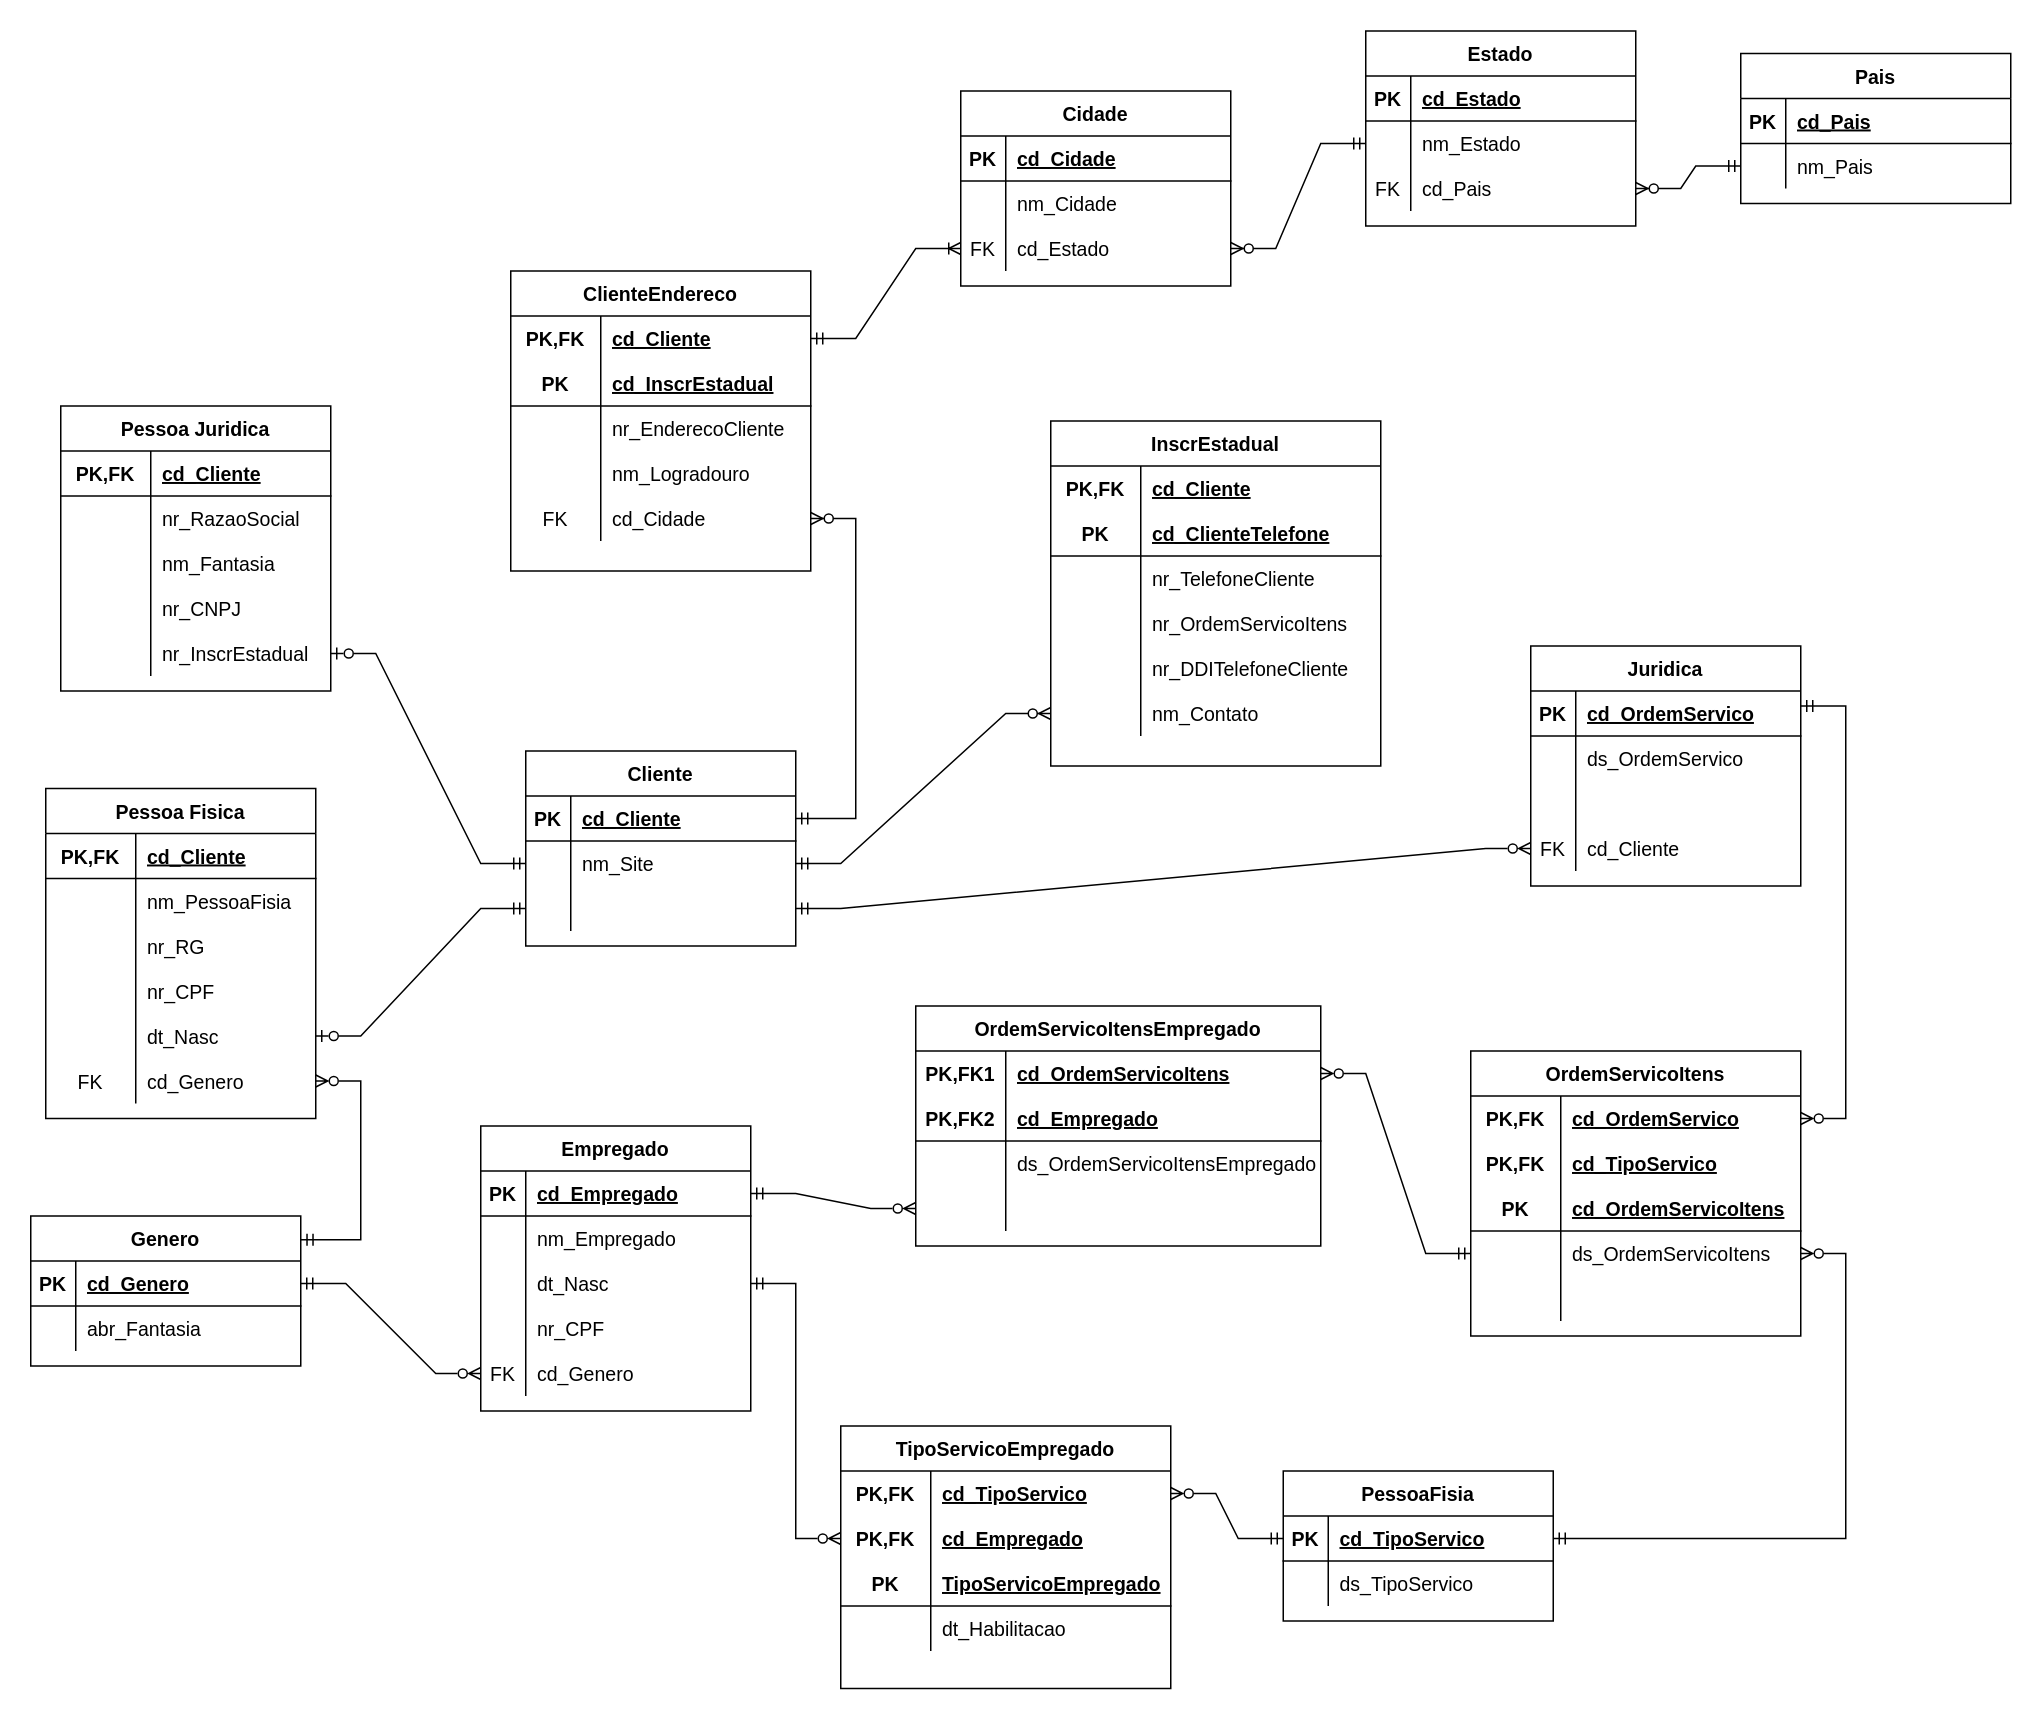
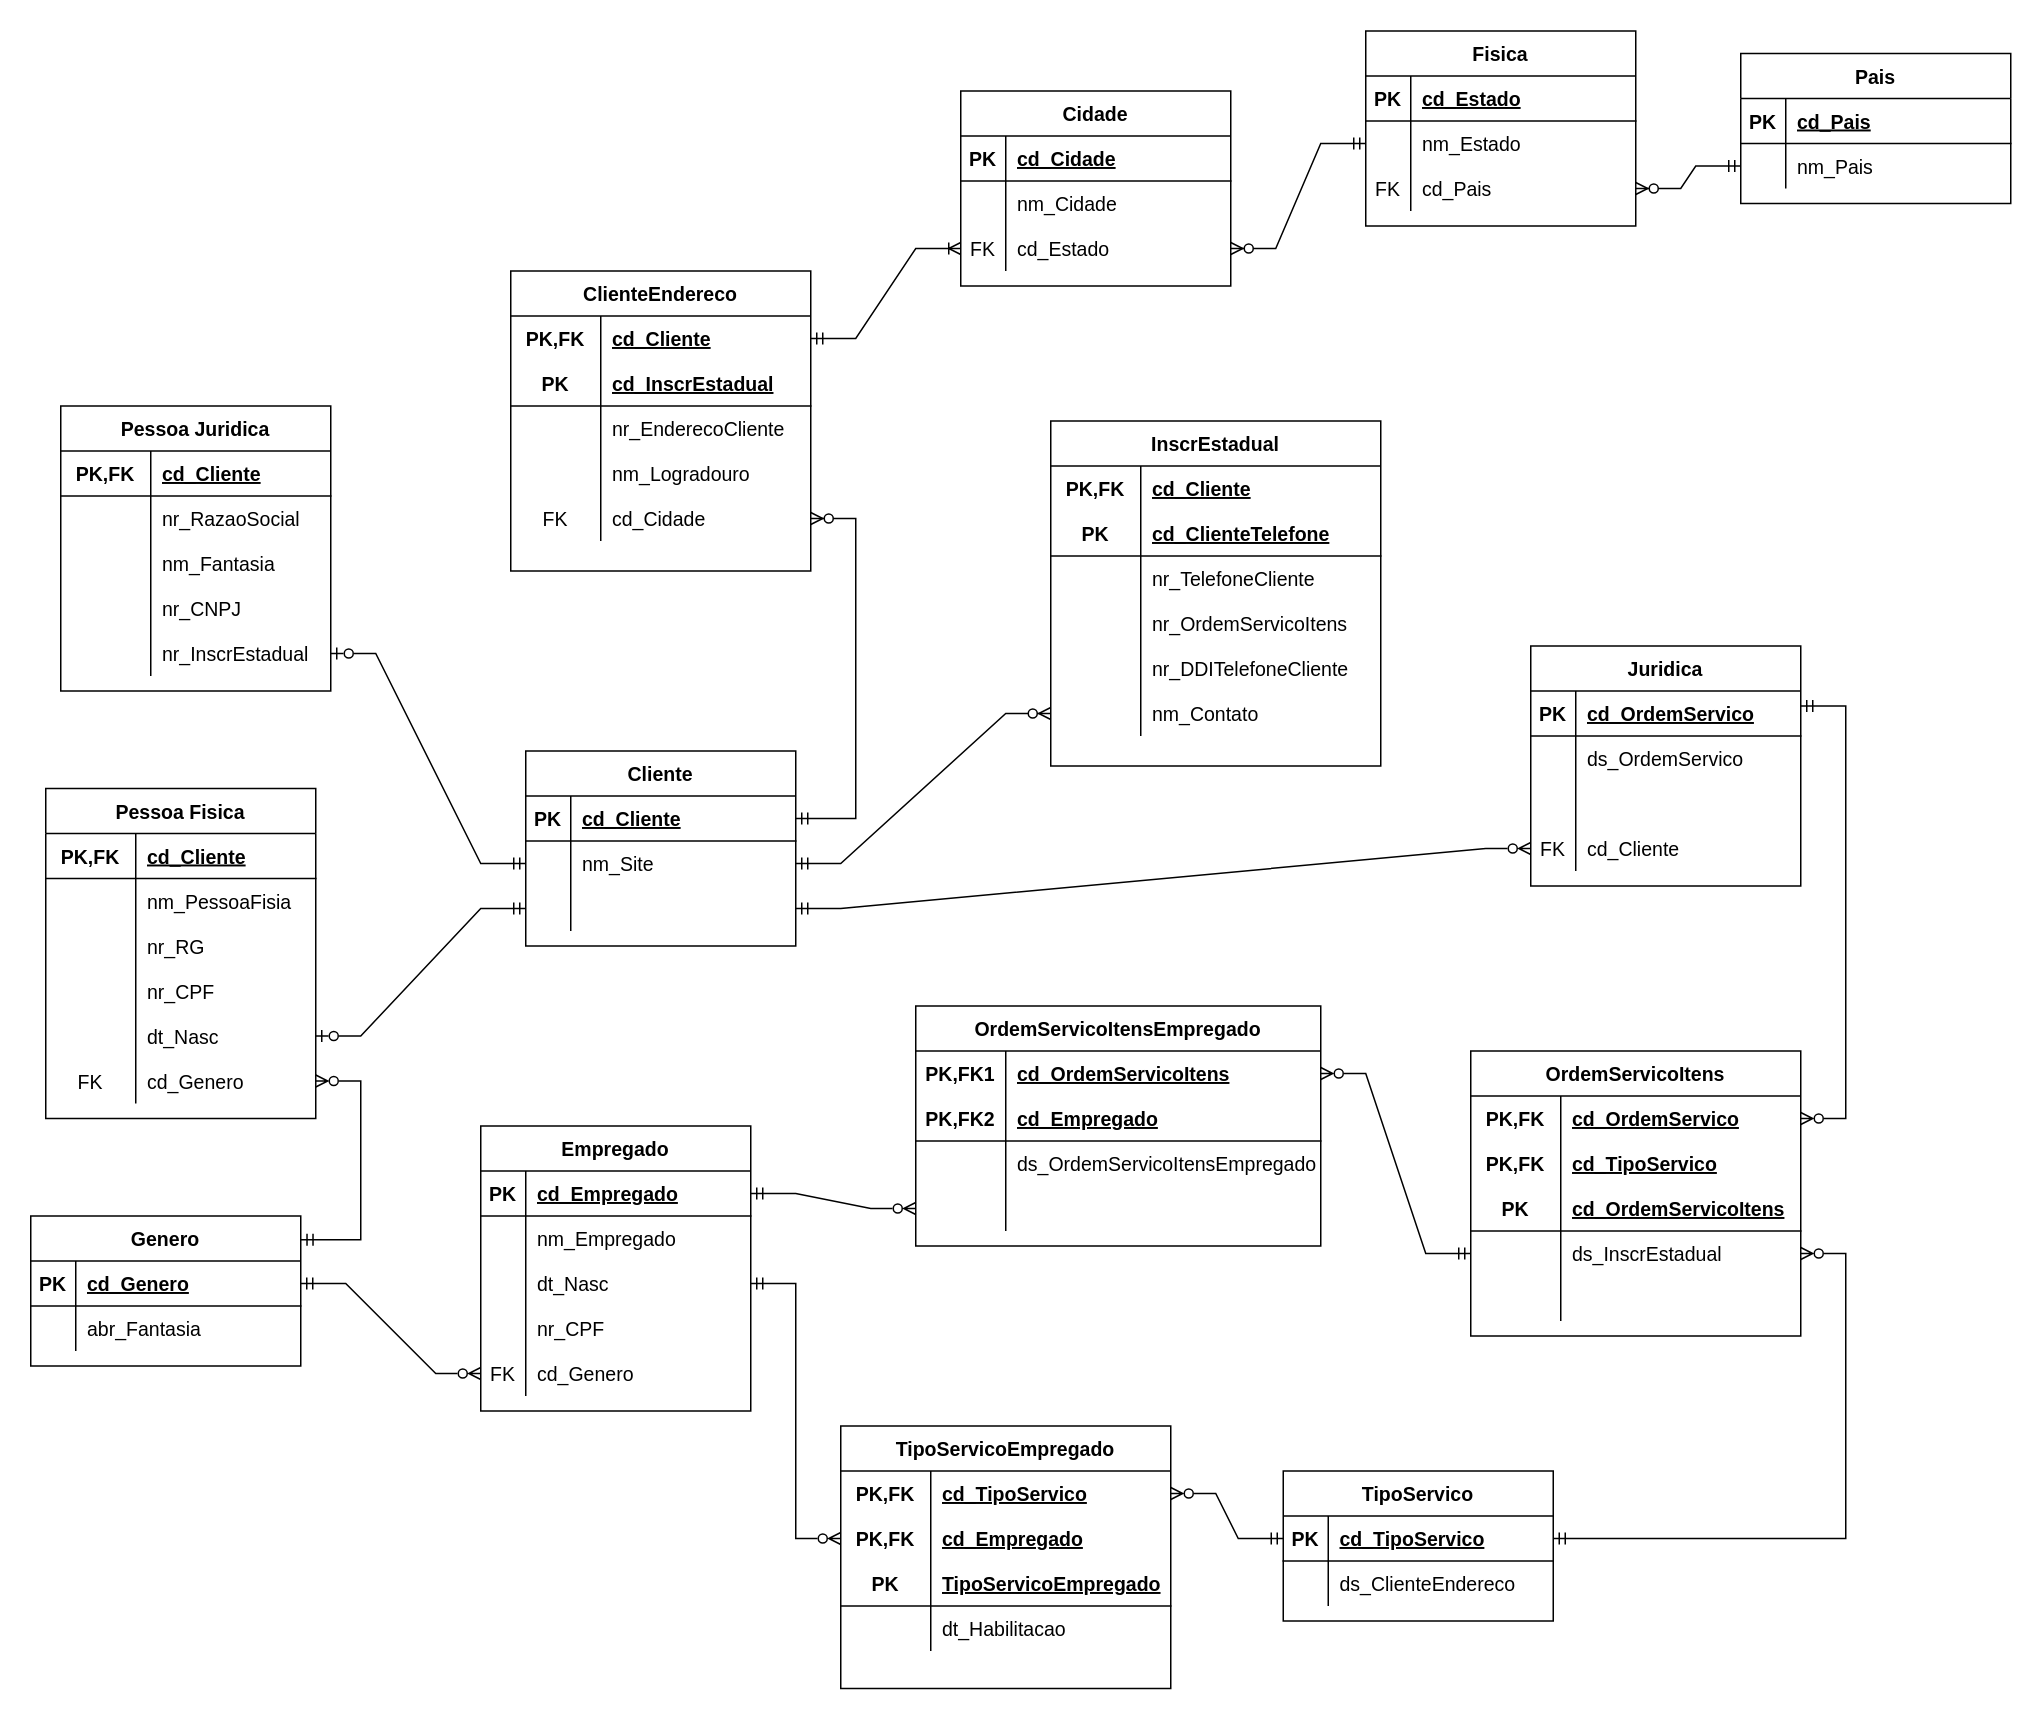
(1500, 54) -> (1500, 54)
(1679, 1254) -> (1657, 1254)
(1418, 1494) -> (1418, 1494)
(1411, 1584) -> (1433, 1584)
